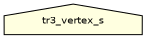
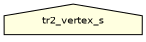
(73, 21) -> (73, 21)
